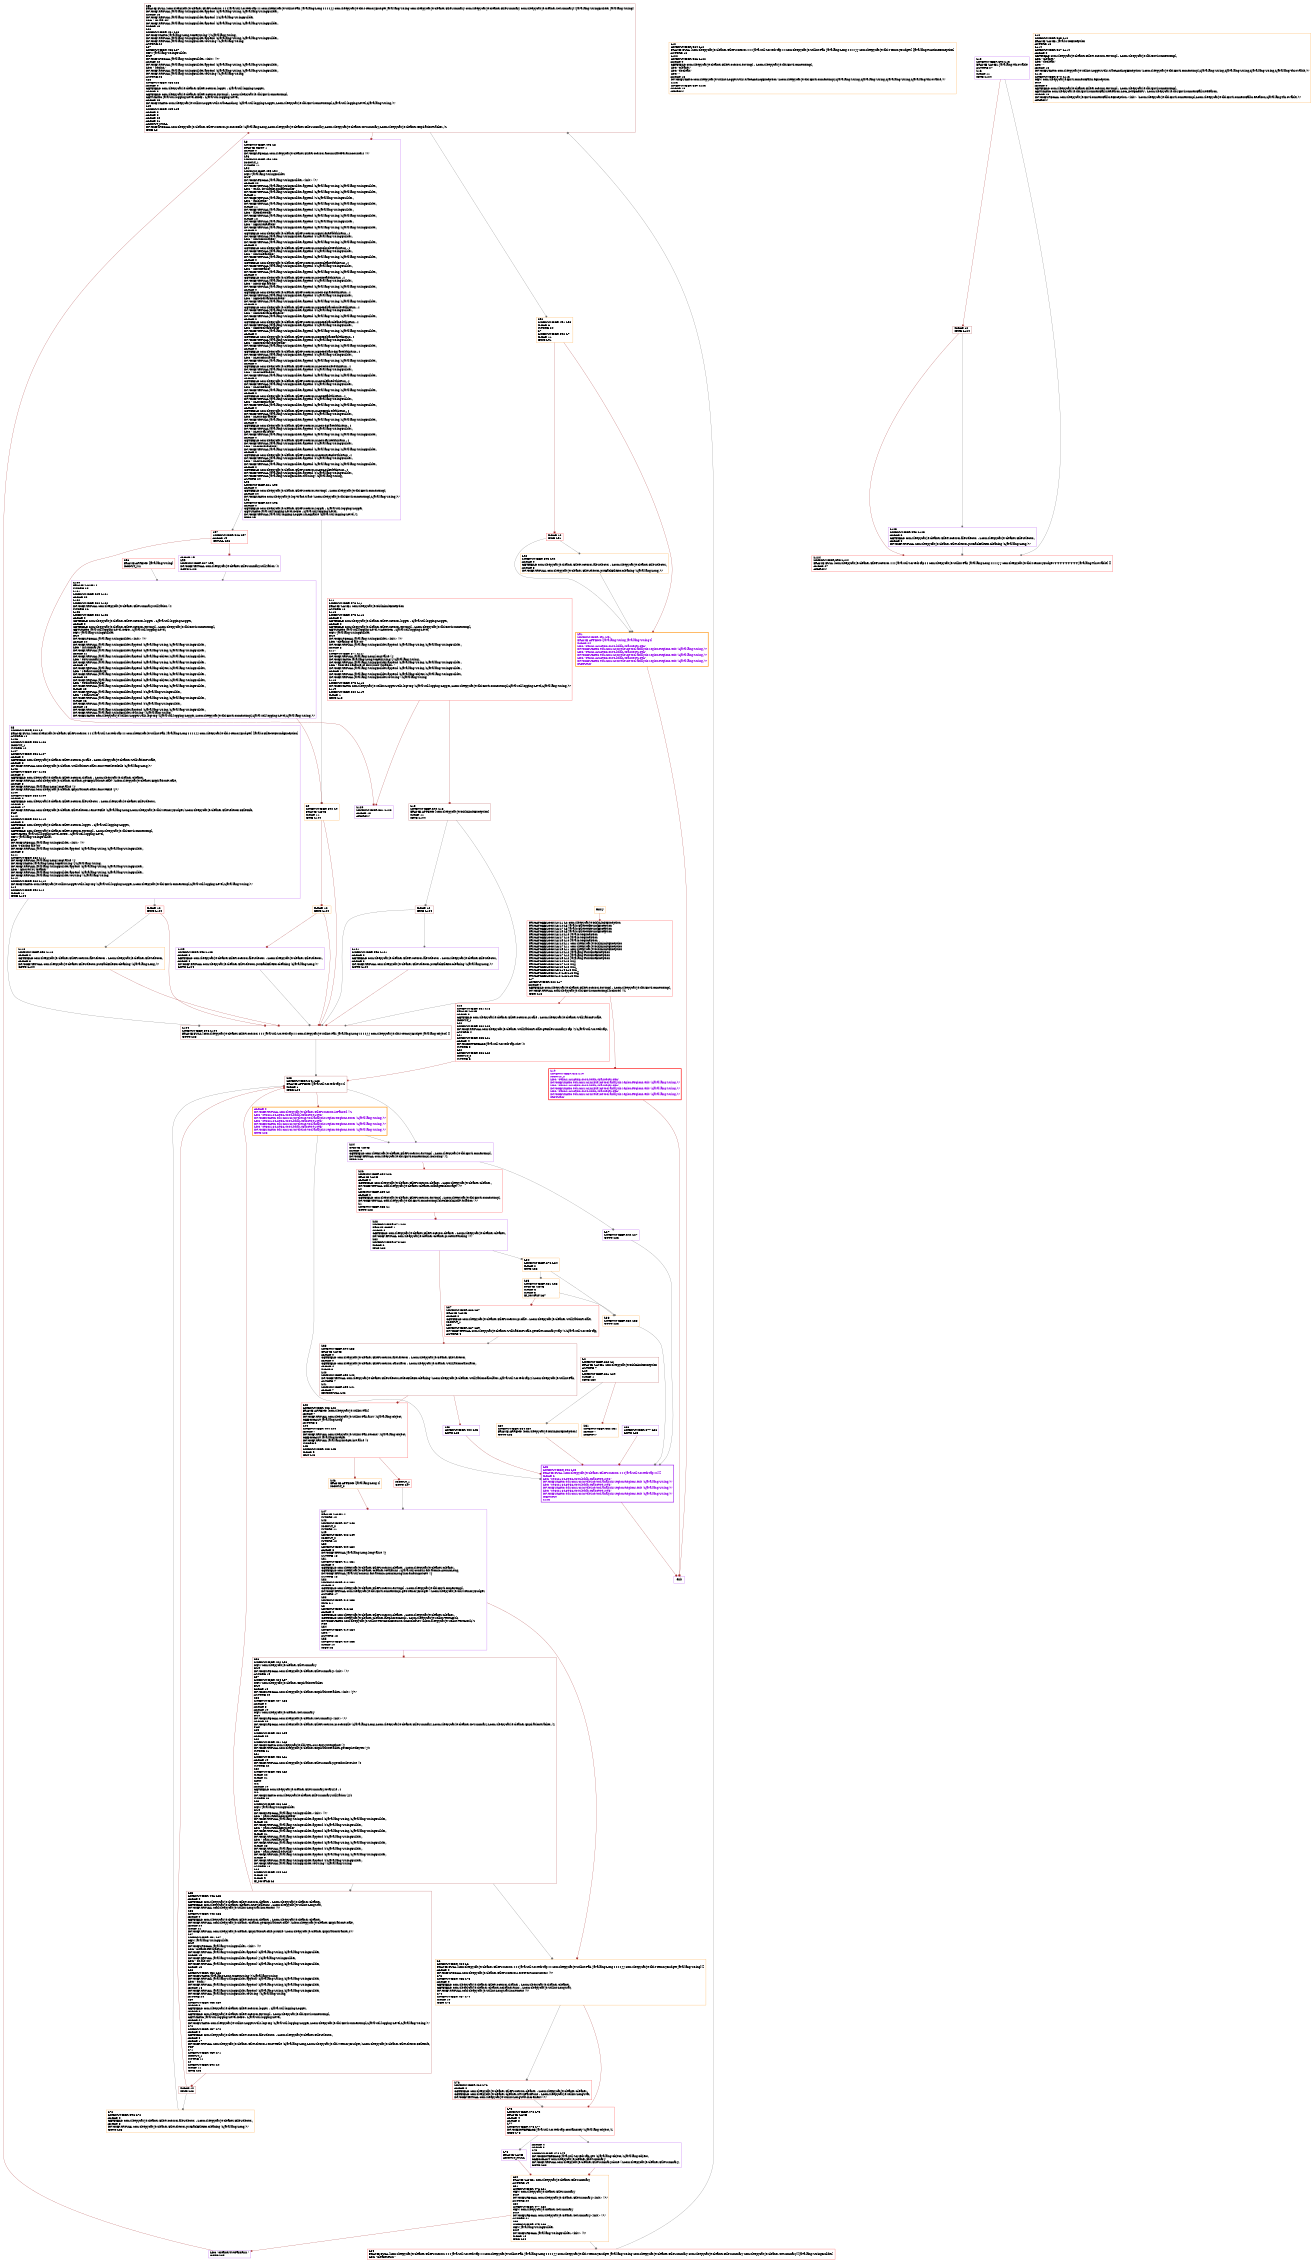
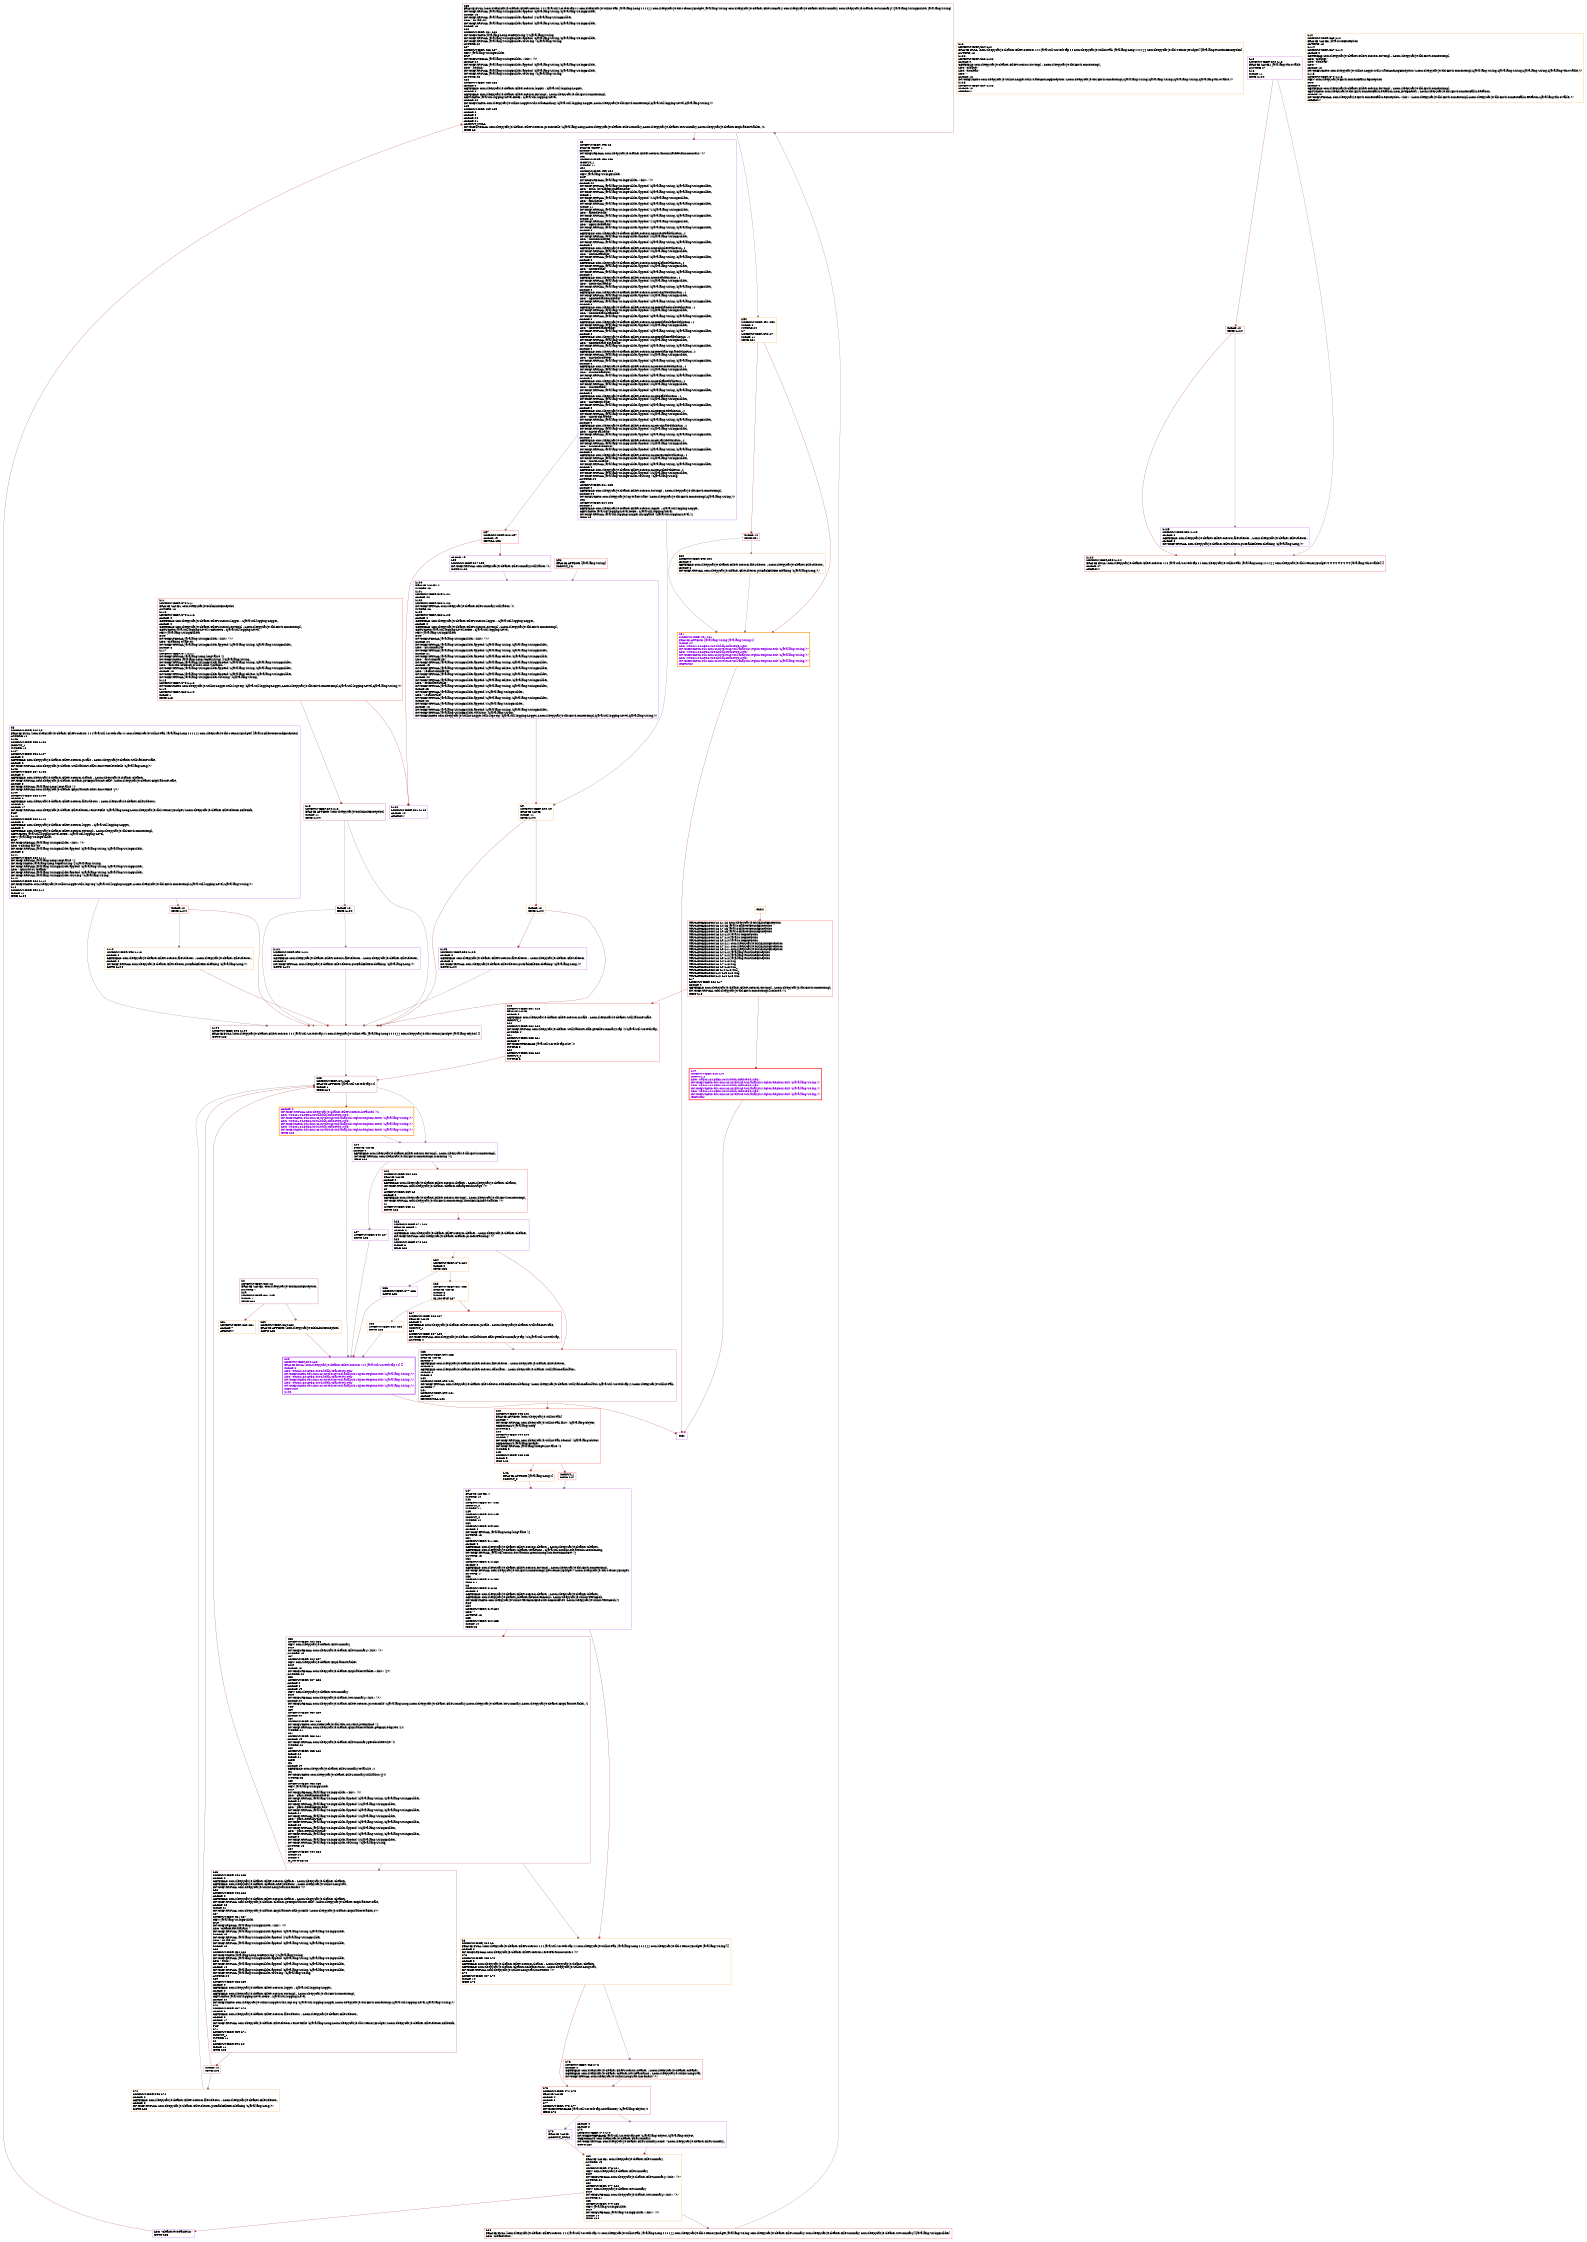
(582, 1292) -> (424, 1278)
(461, 1430) -> none
